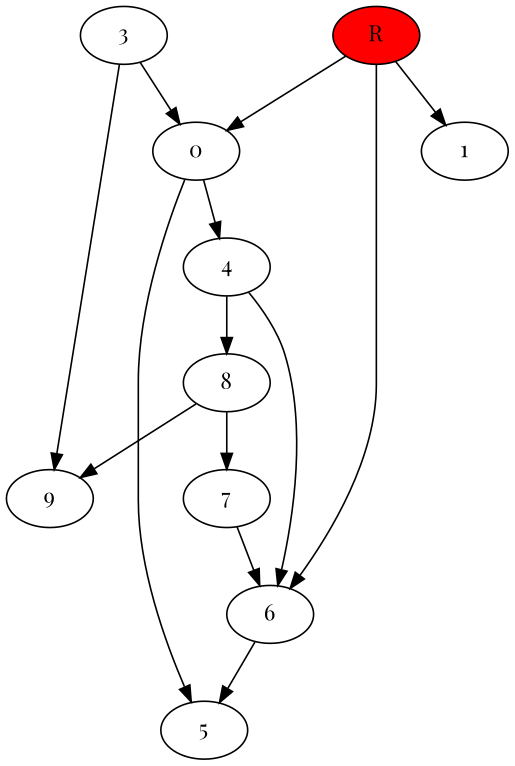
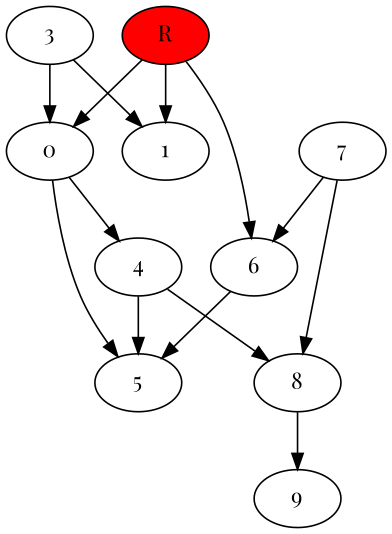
(88, 259) -> (100, 86)
(296, 426) -> (138, 317)
(227, 433) -> (322, 259)
